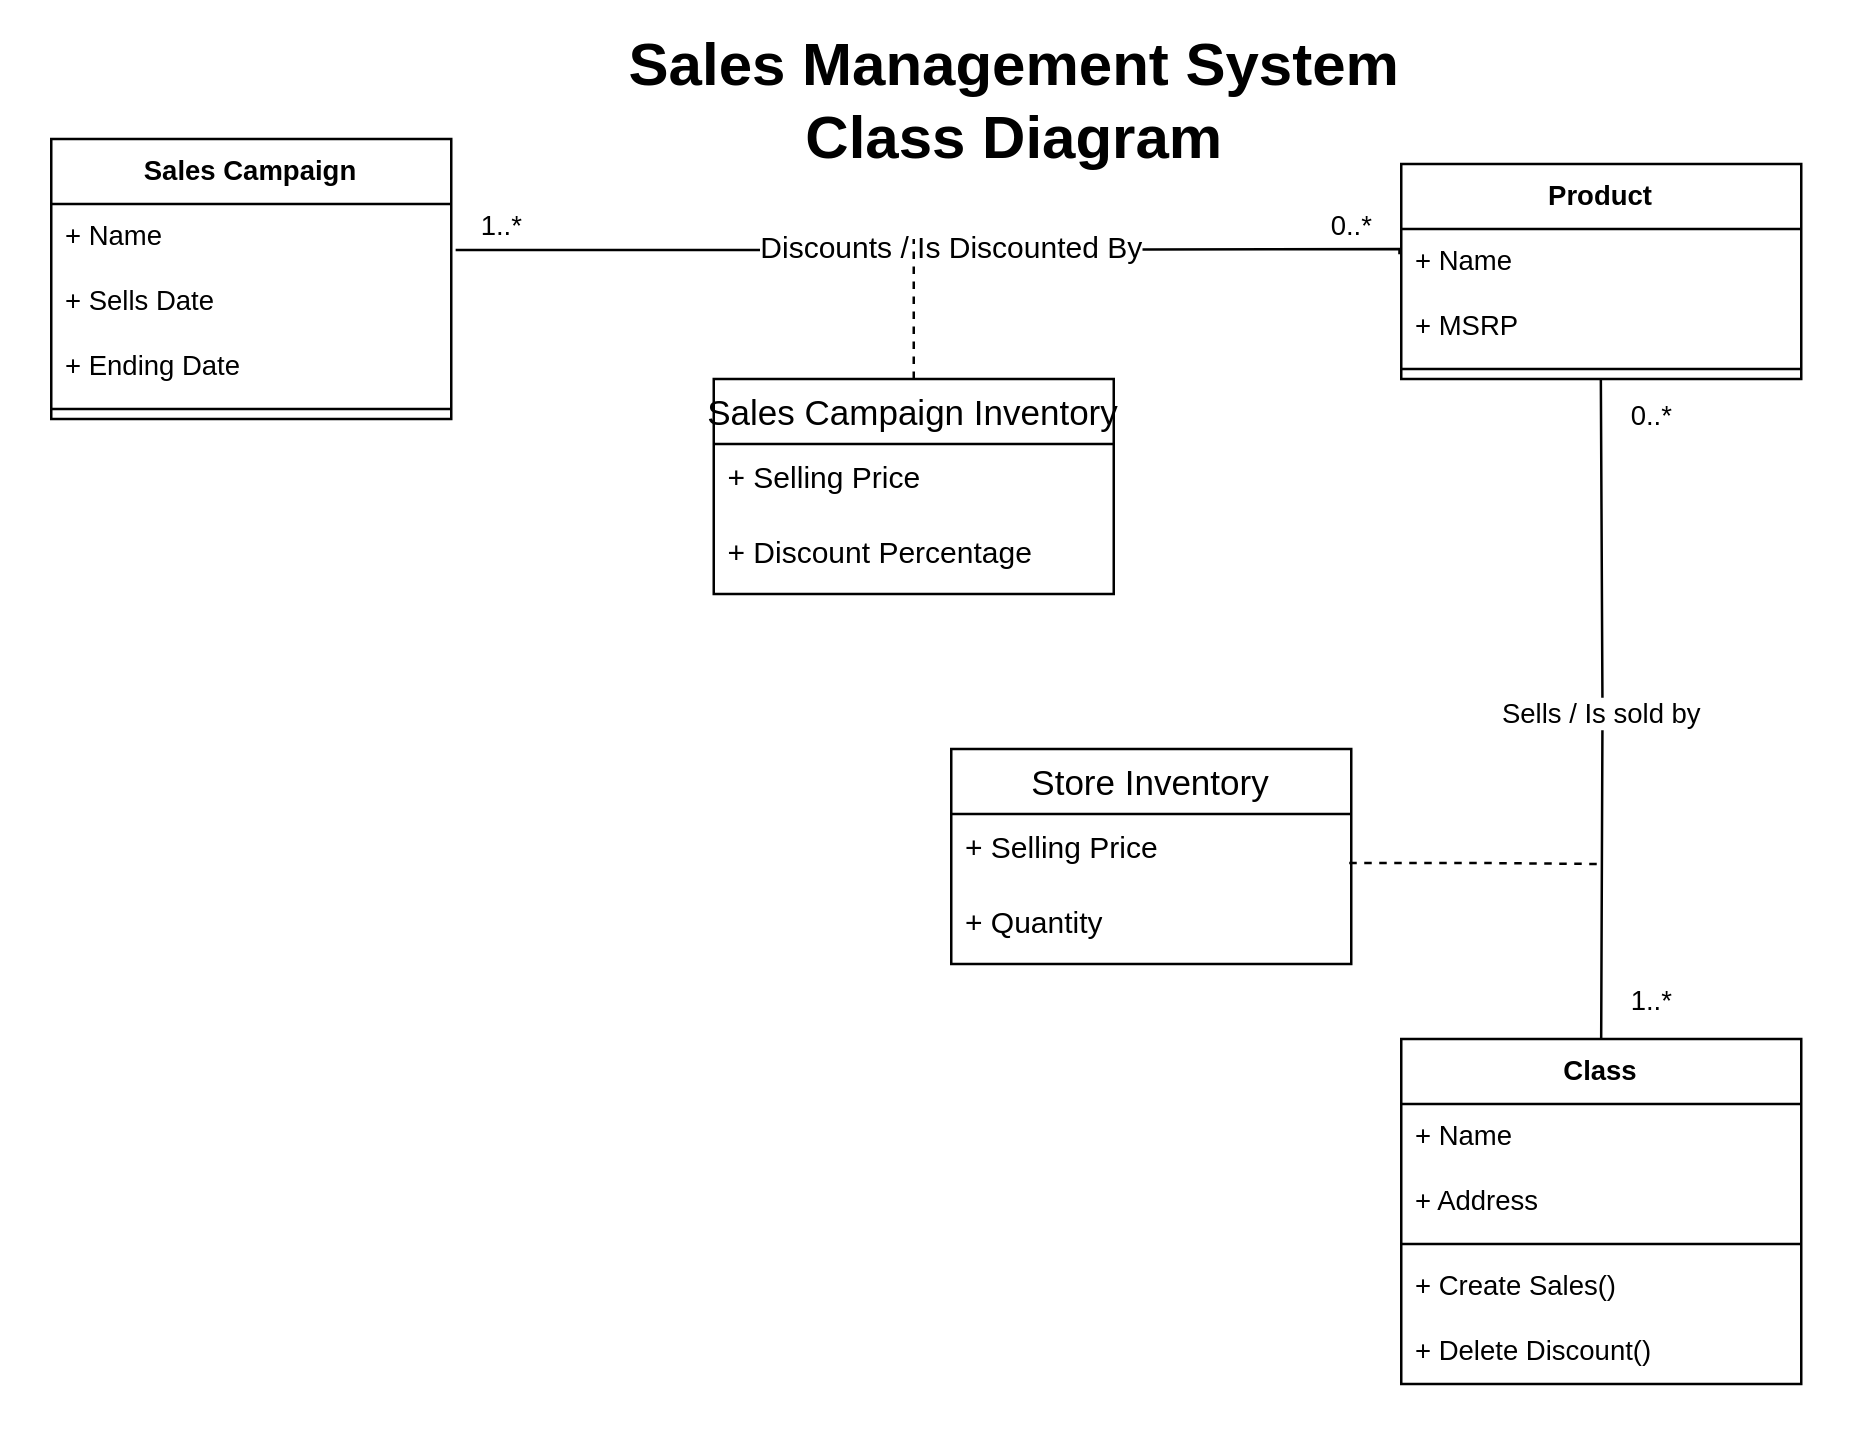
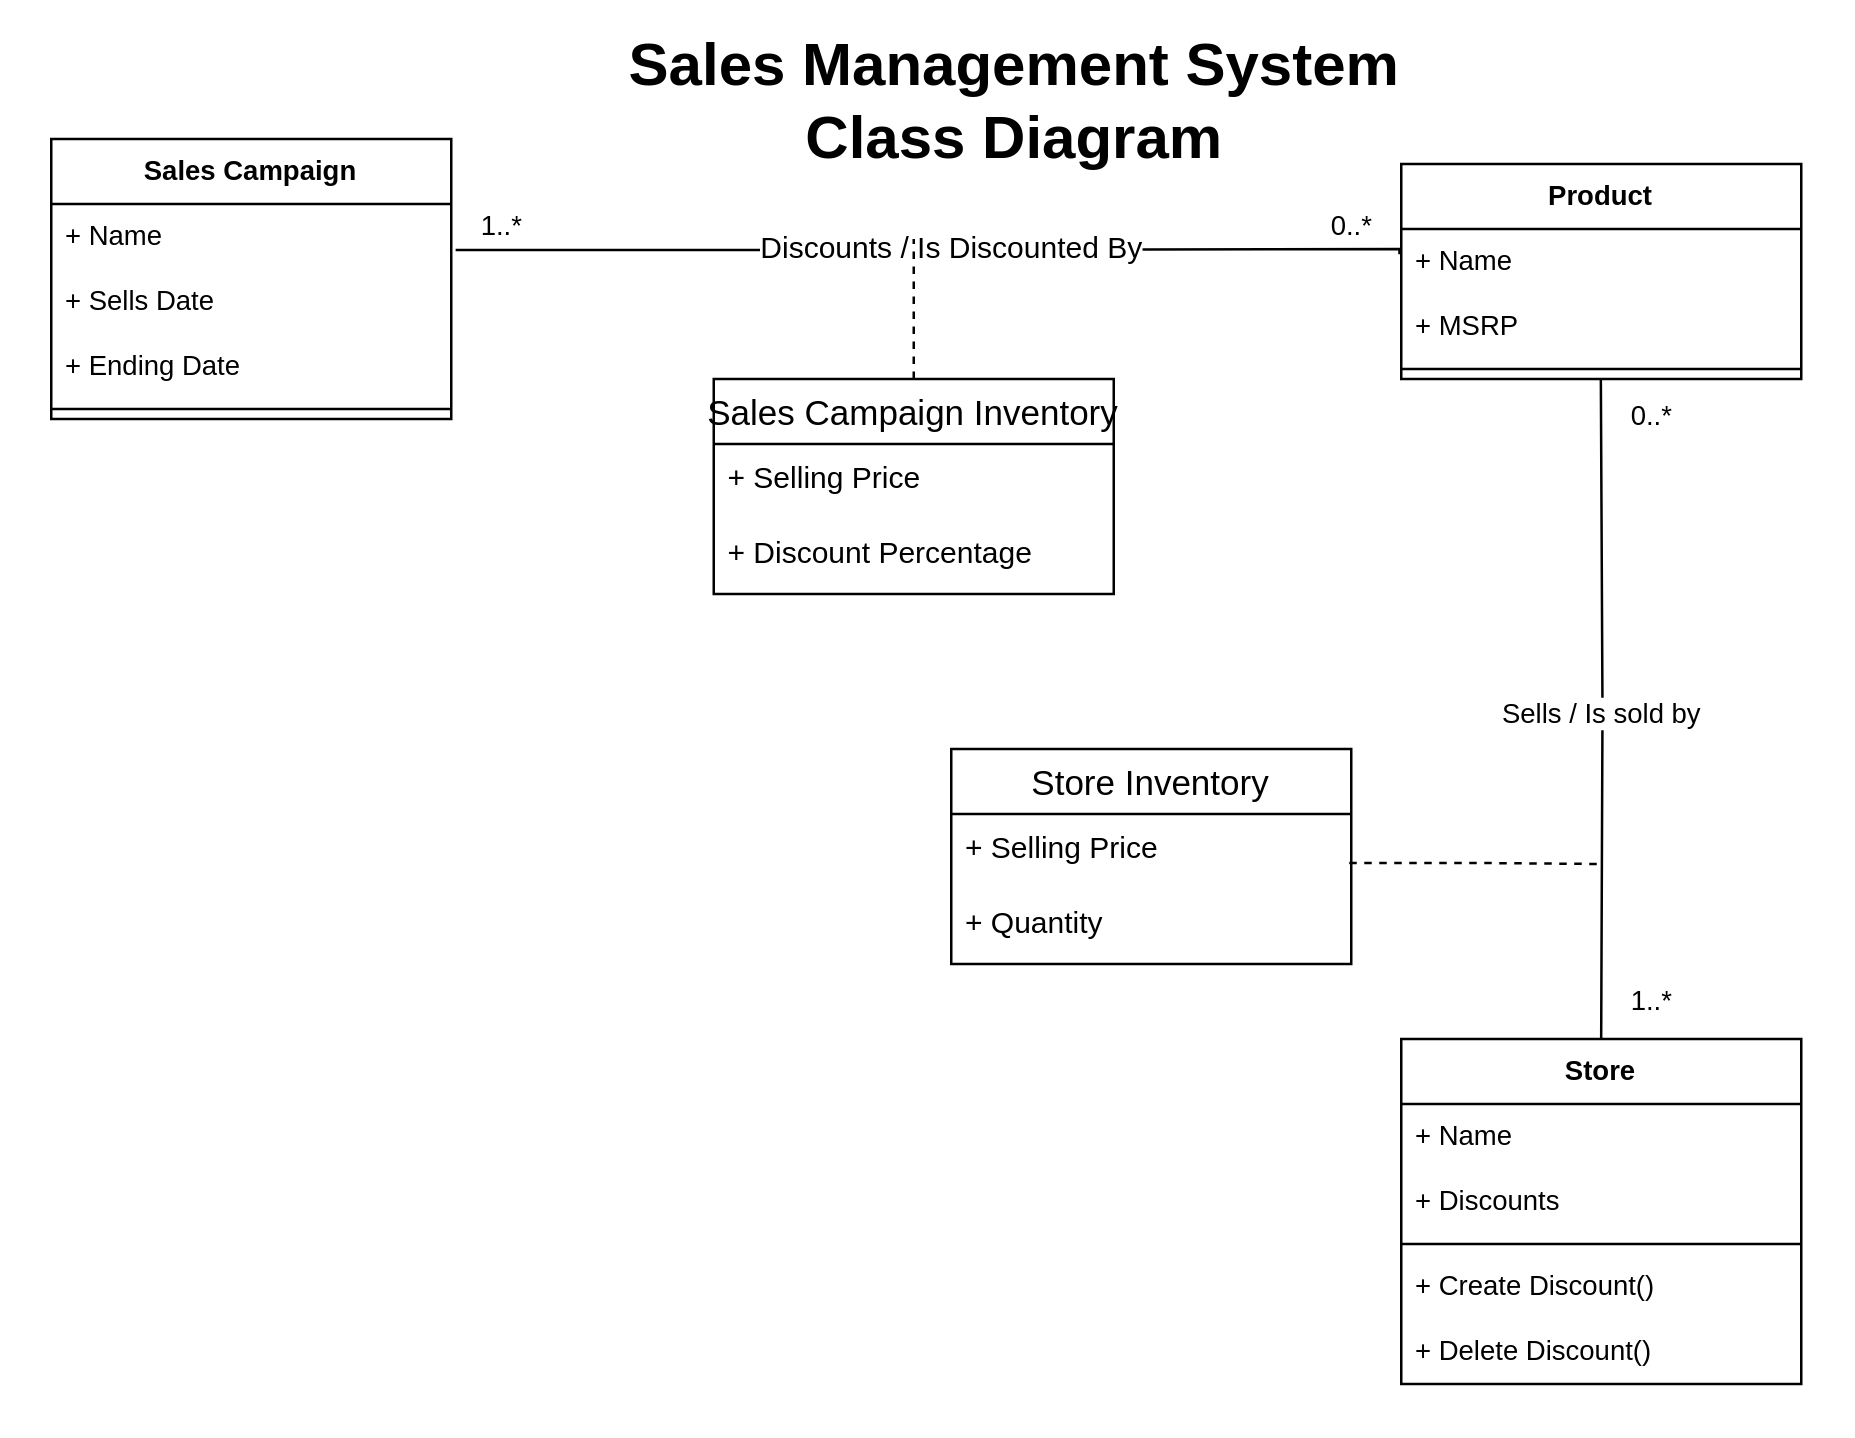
(1601, 1073) -> (1601, 1073)
(1482, 1203) -> (1494, 1203)
(1529, 1288) -> (1552, 1288)
